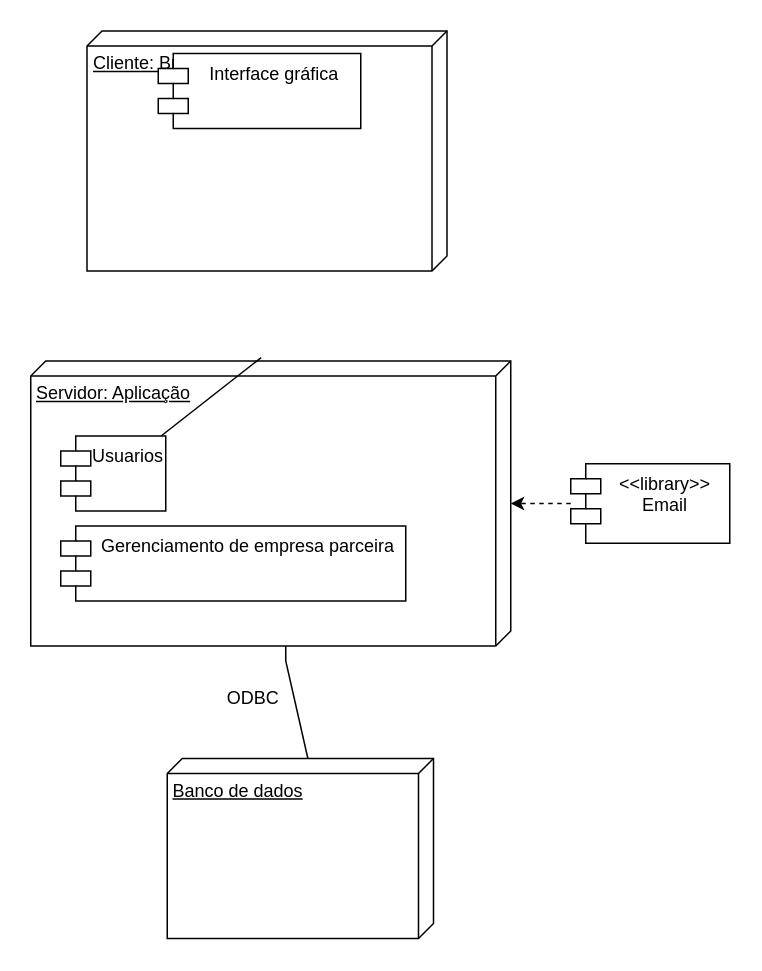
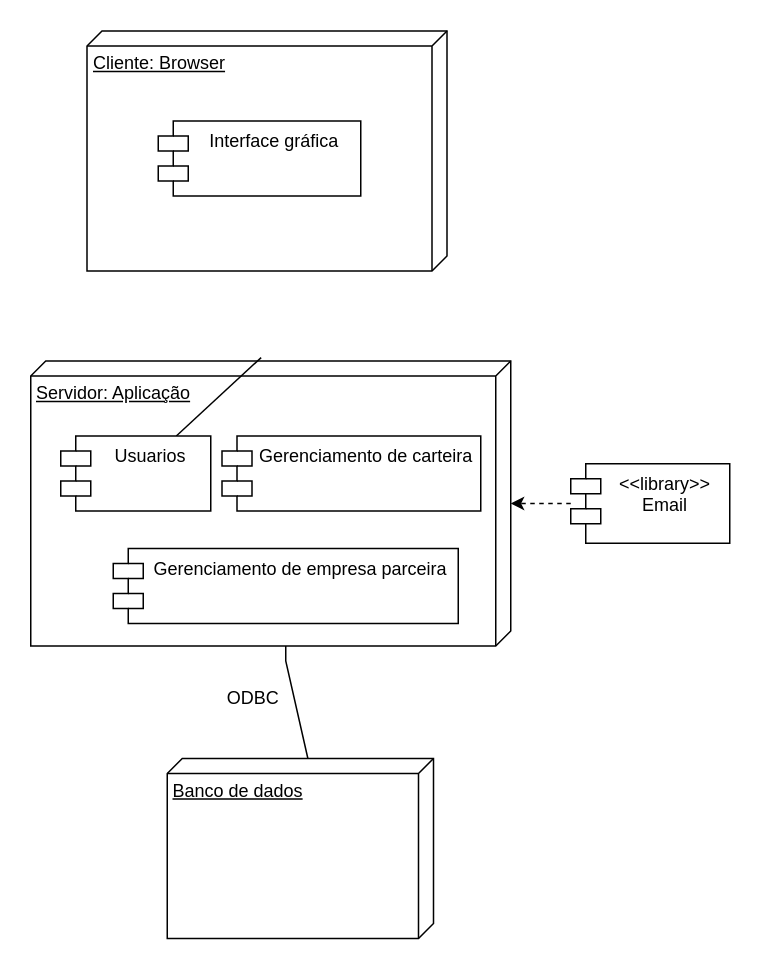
(260, 91) -> (260, 158)
(113, 473) -> (136, 473)
none -> (351, 473)
(233, 563) -> (286, 586)
